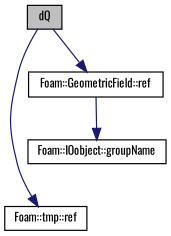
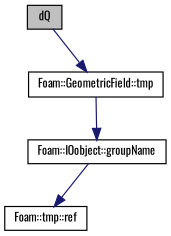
(96, 85) -> (96, 85)
(11, 112) -> (75, 180)
